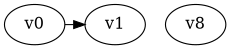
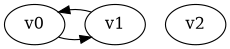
none -> (81, 10)
(196, 25) -> (196, 25)
